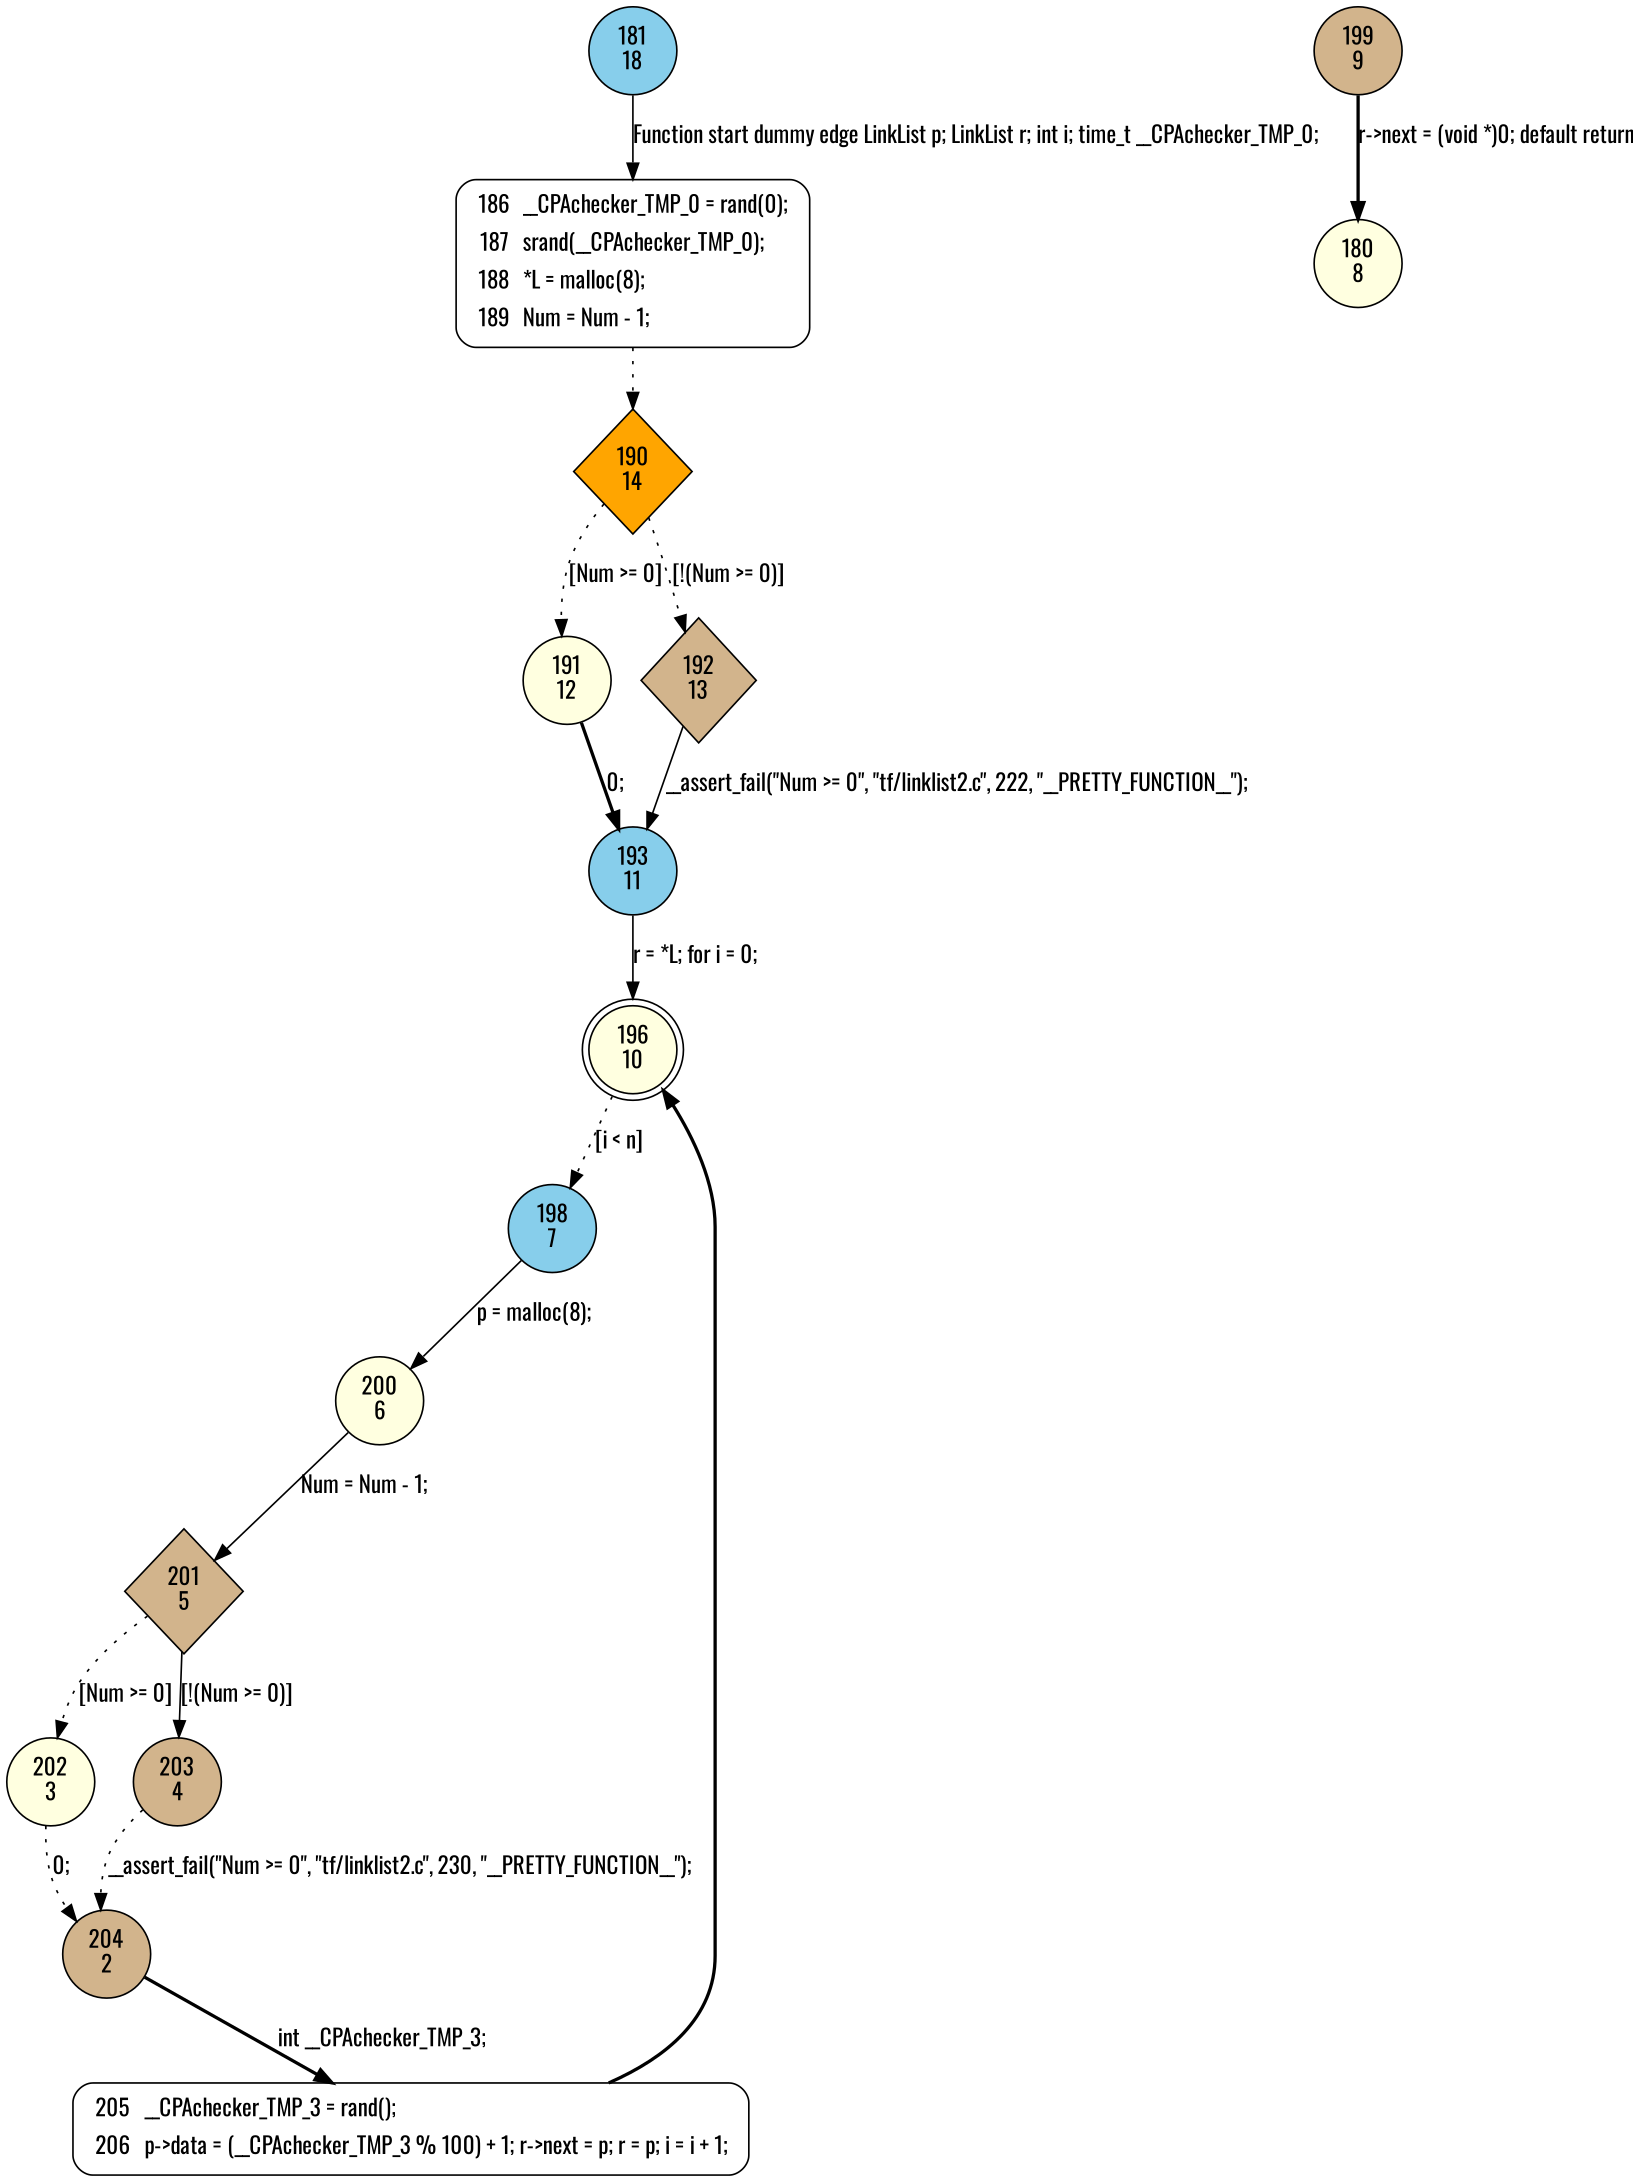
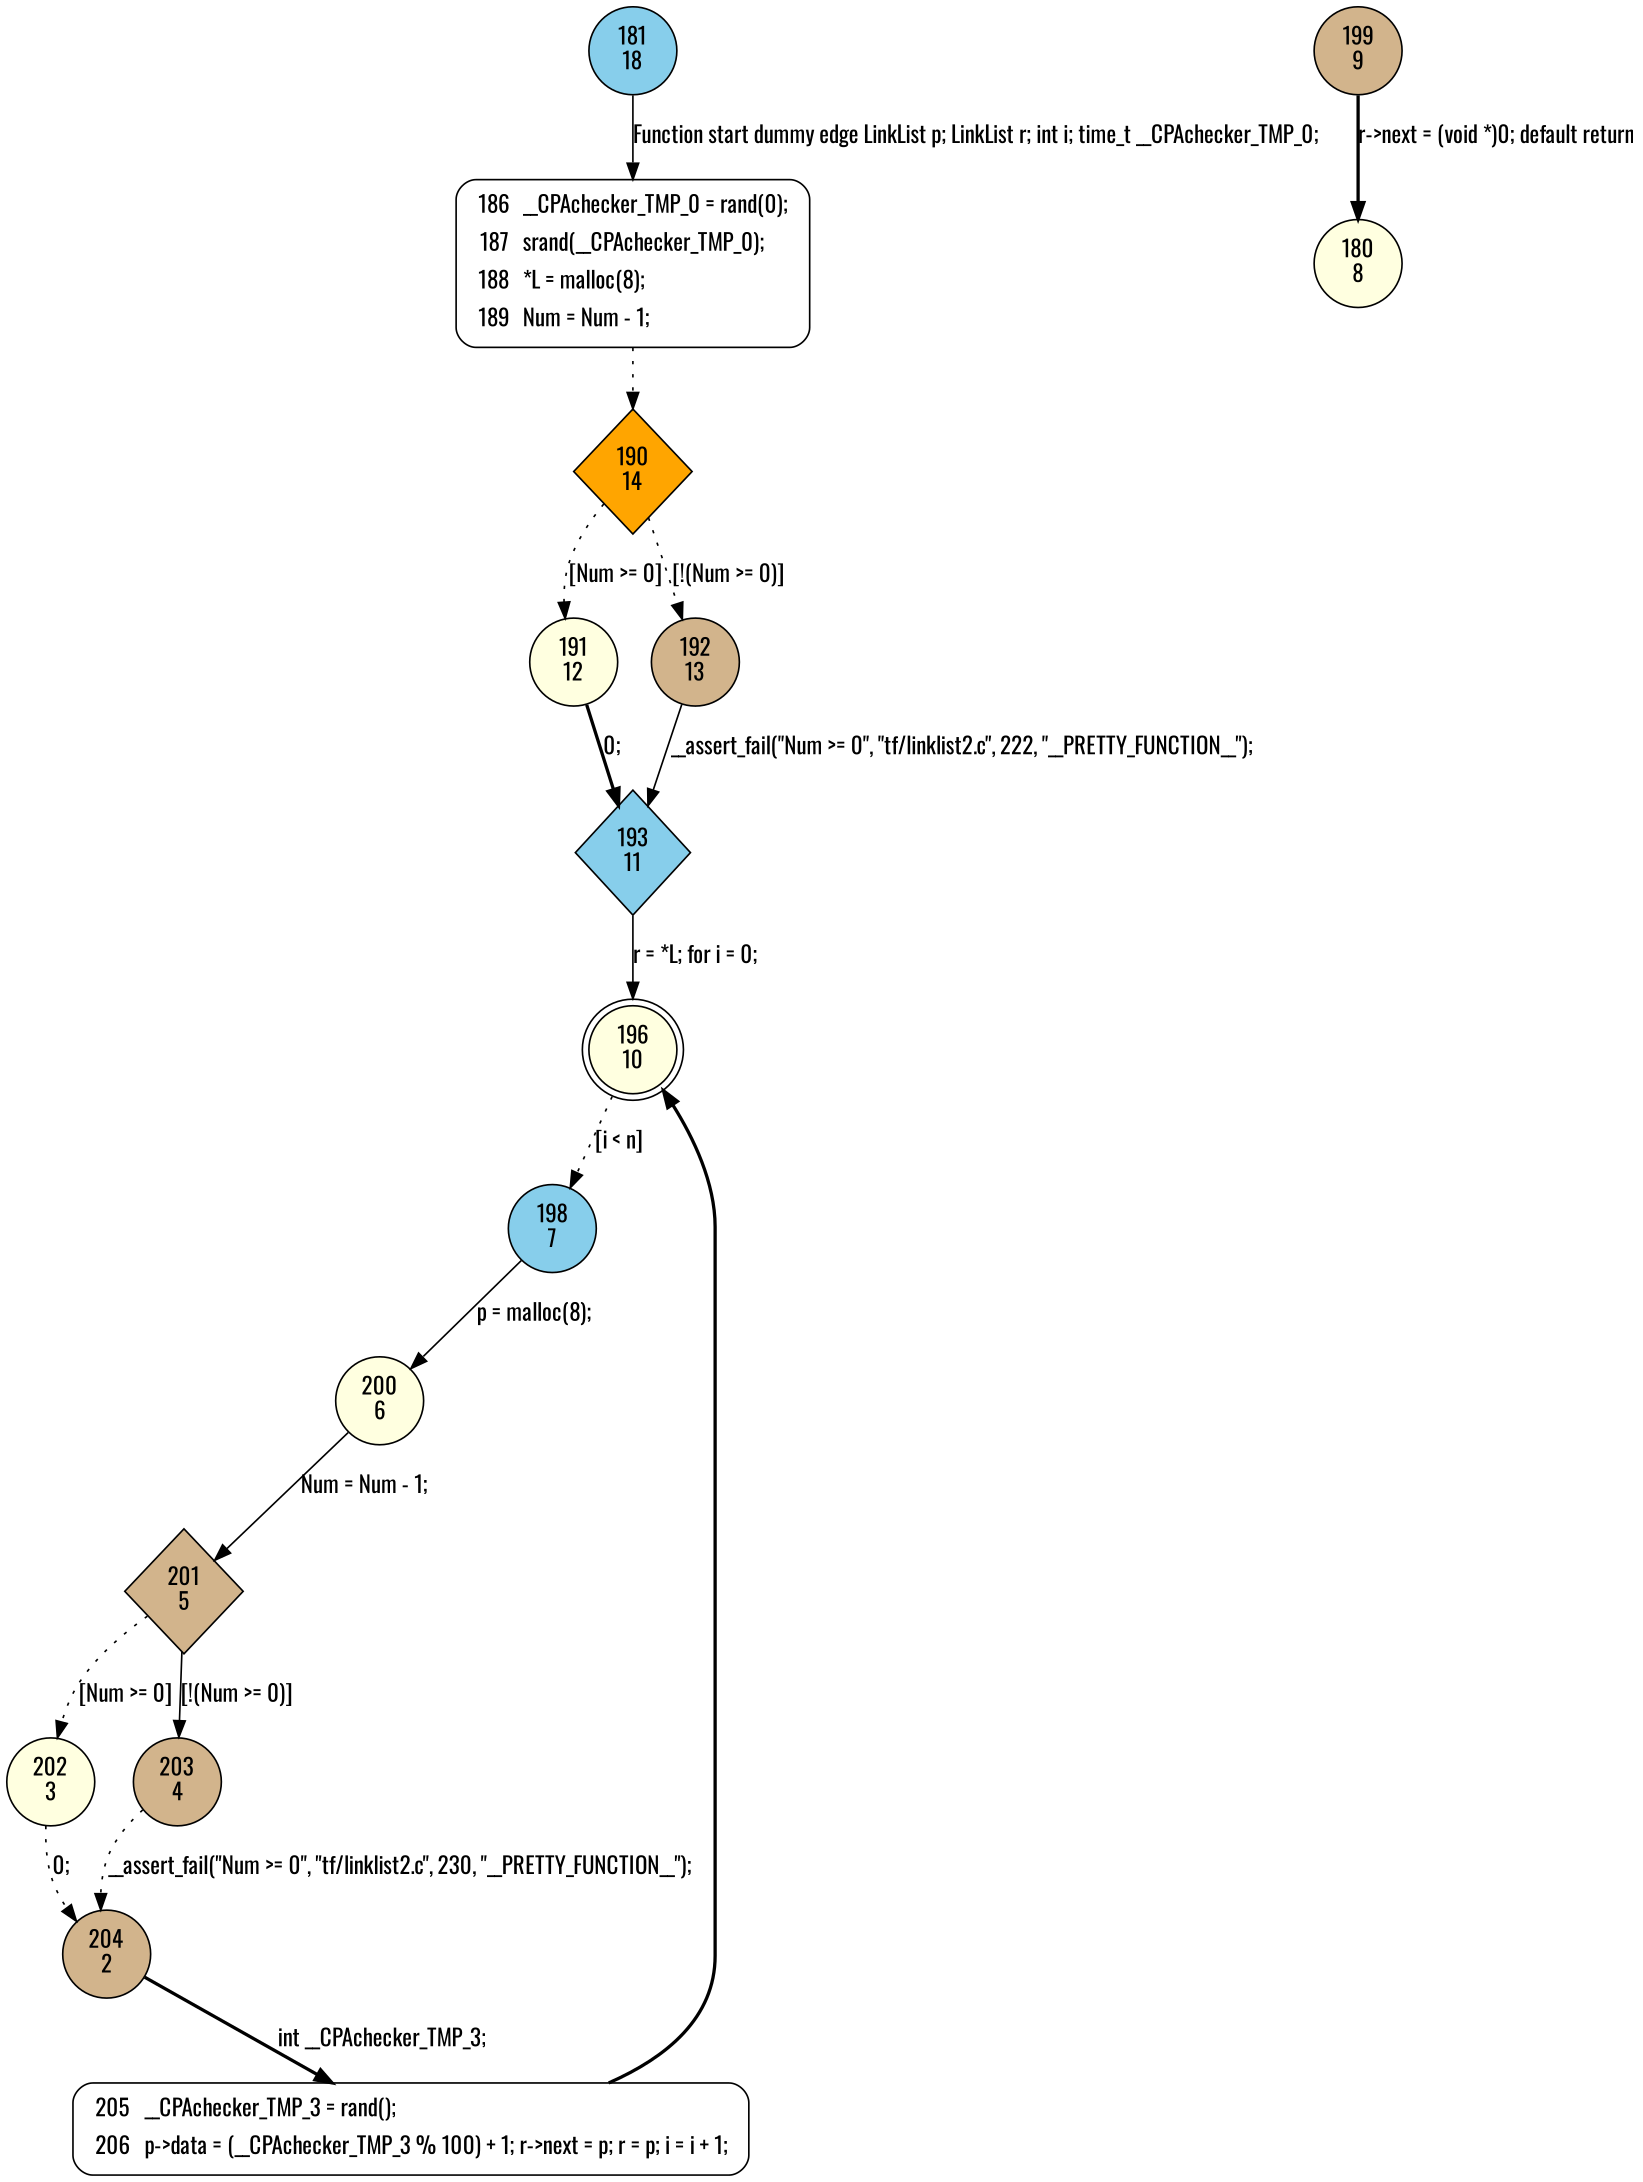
(699, 680) -> (695, 662)
(633, 871) -> (633, 853)
